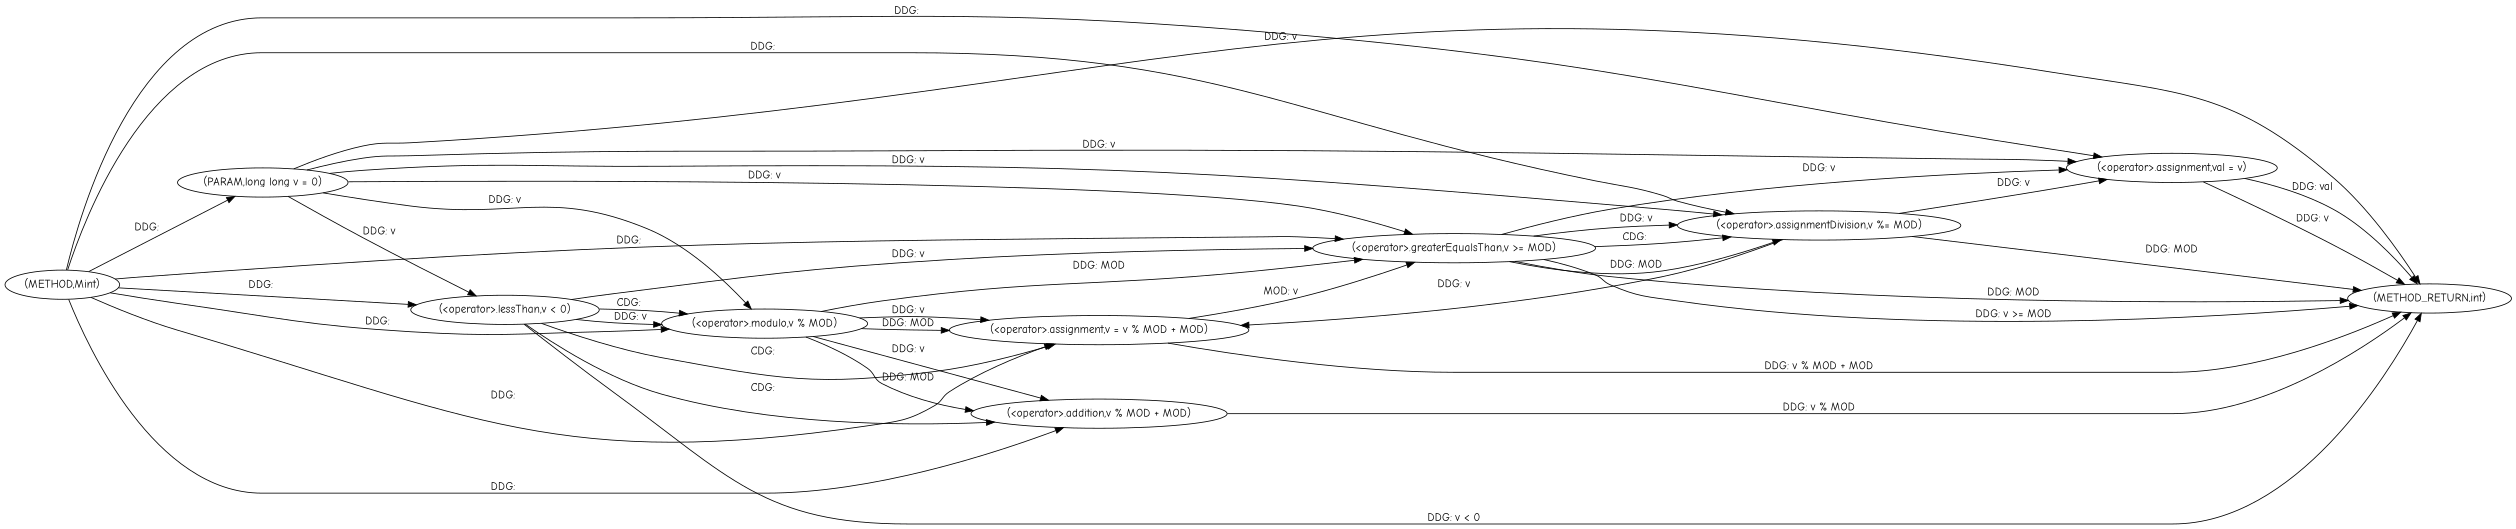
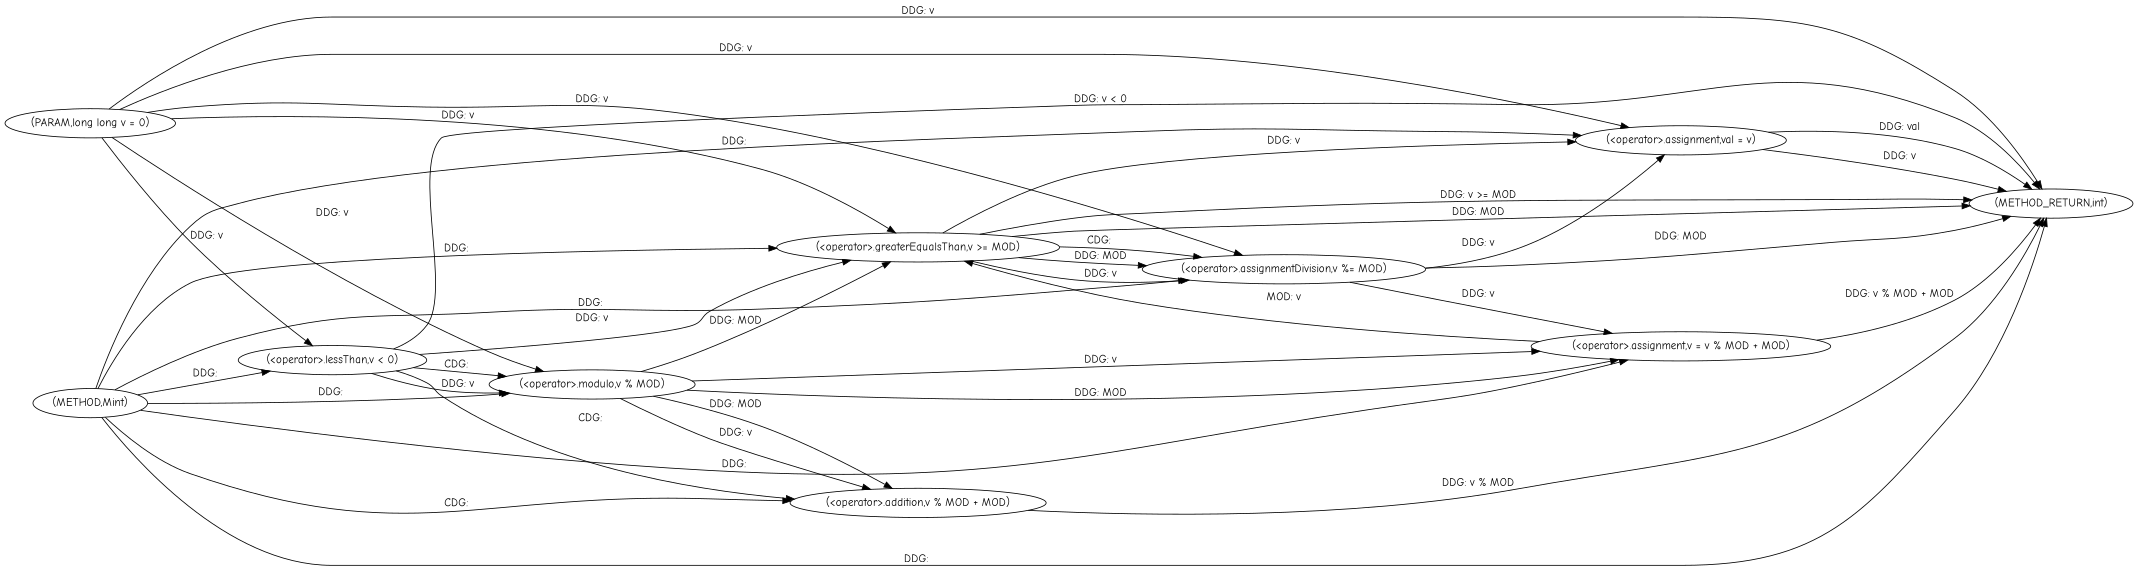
(158, 236) -> (1133, 565)
(793, 378) -> none
(505, 487) -> (458, 503)
